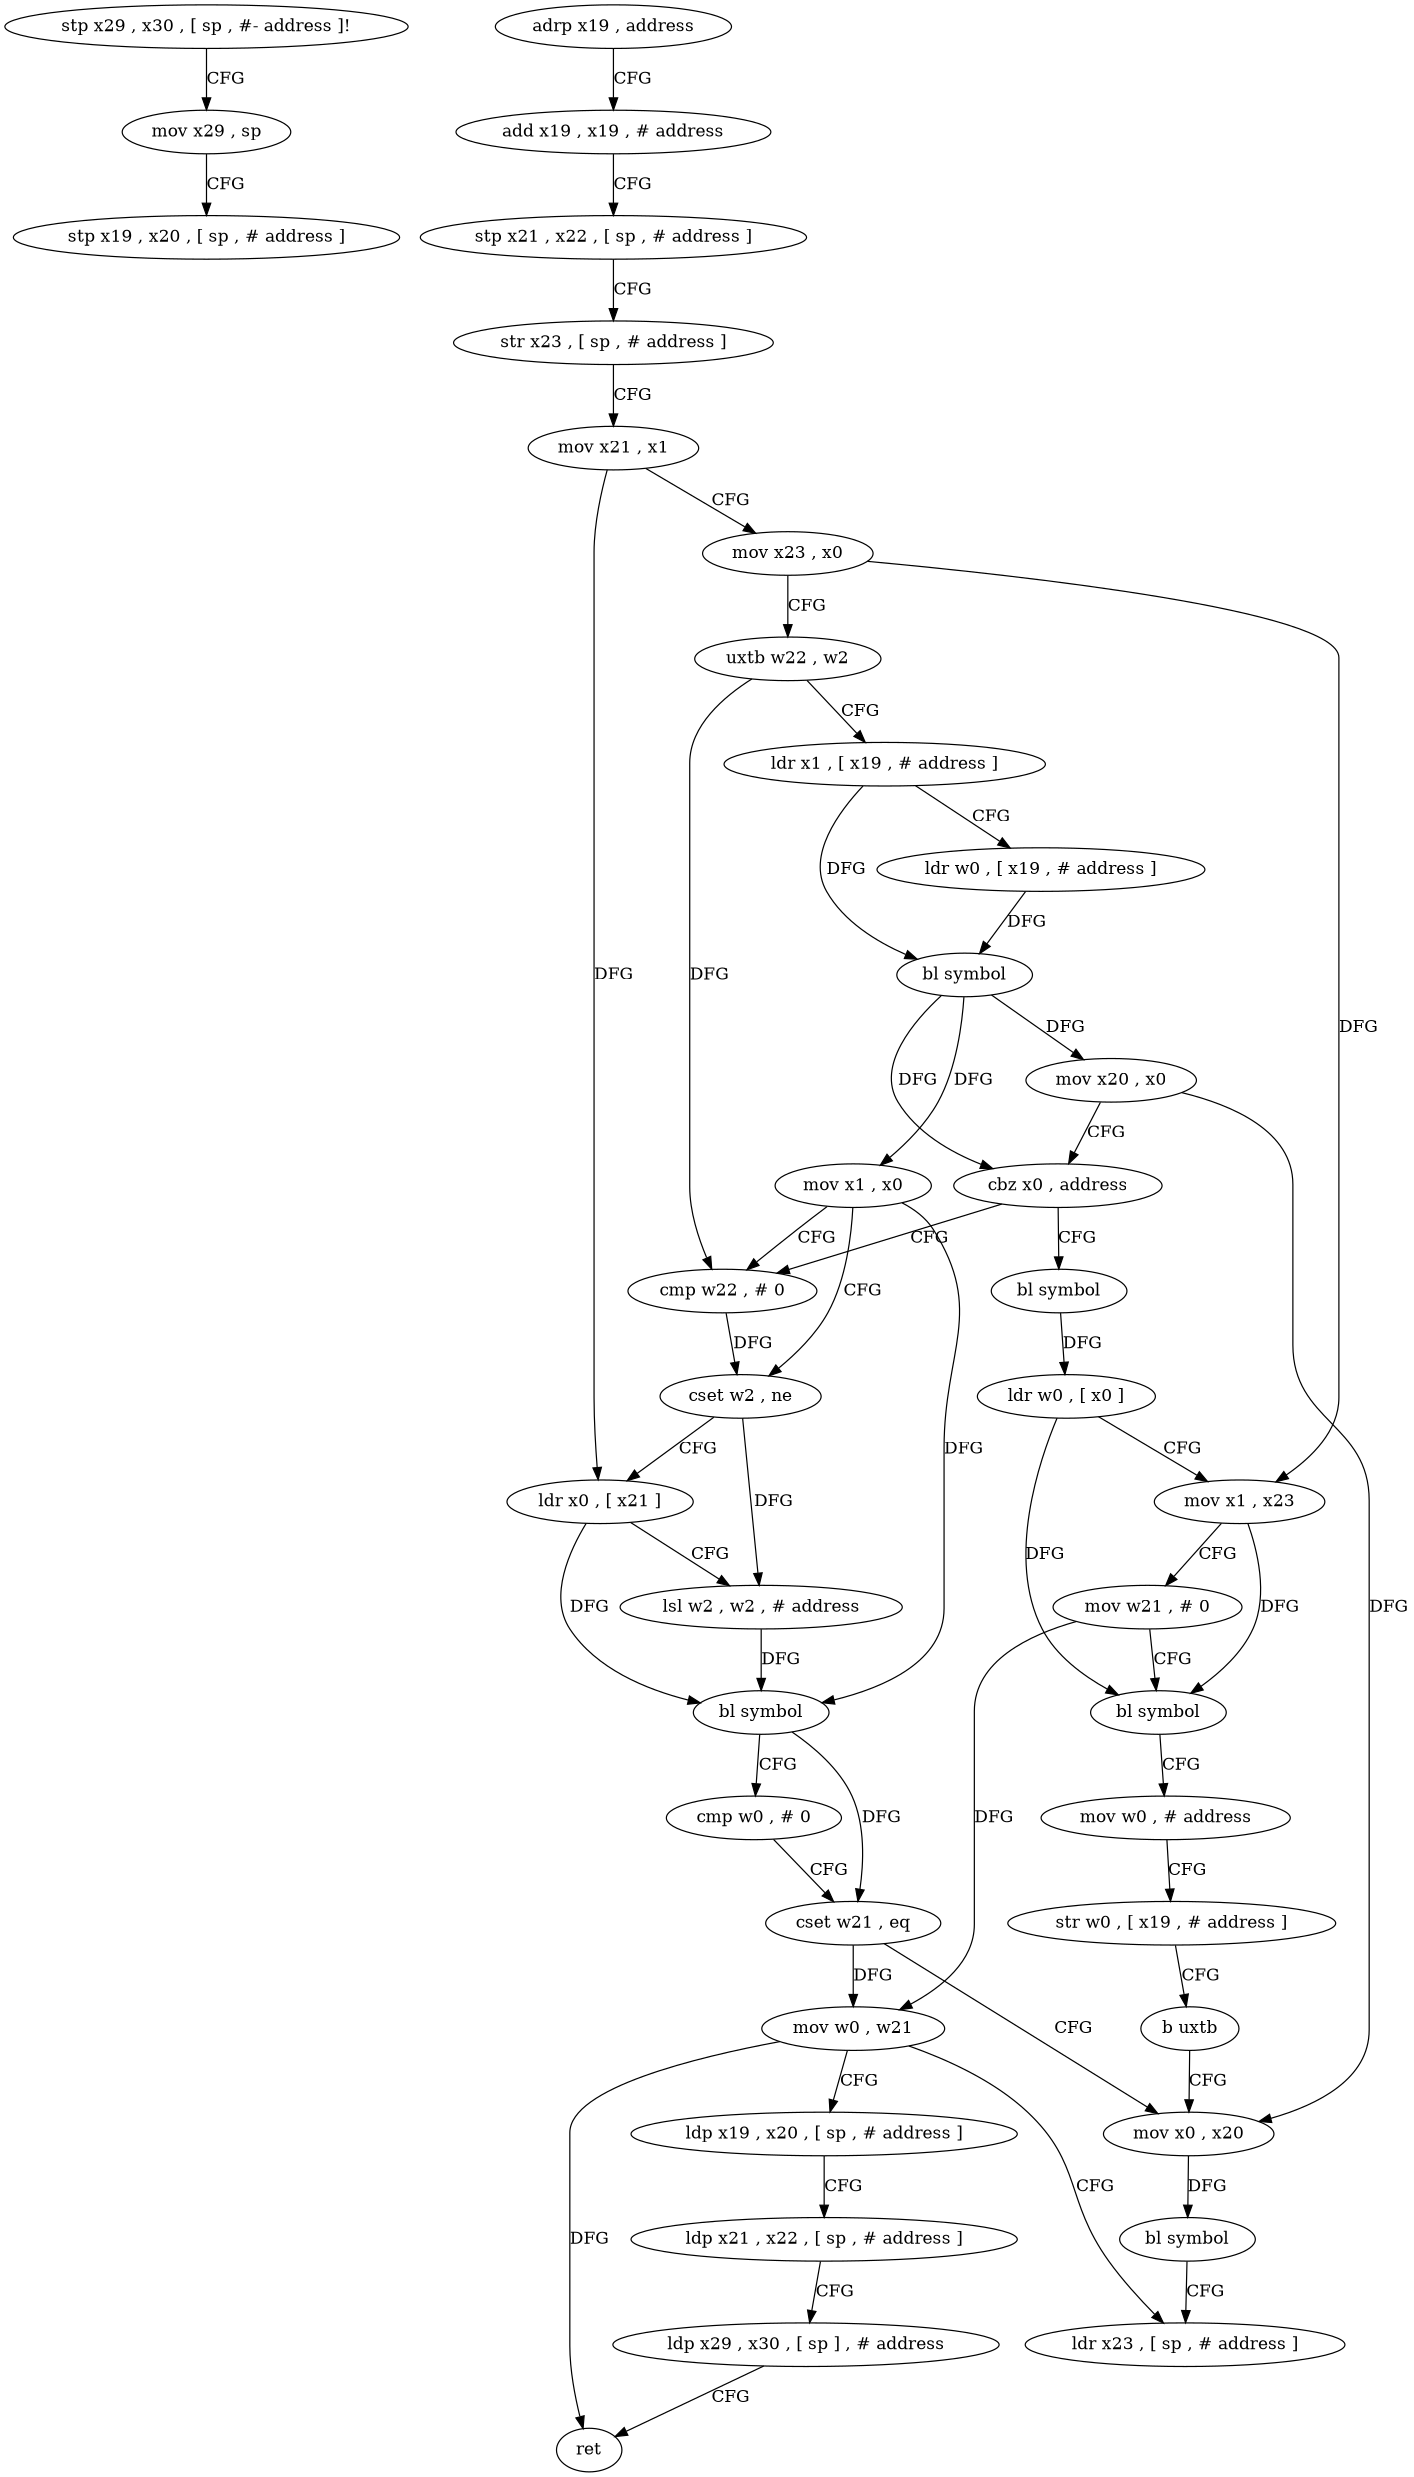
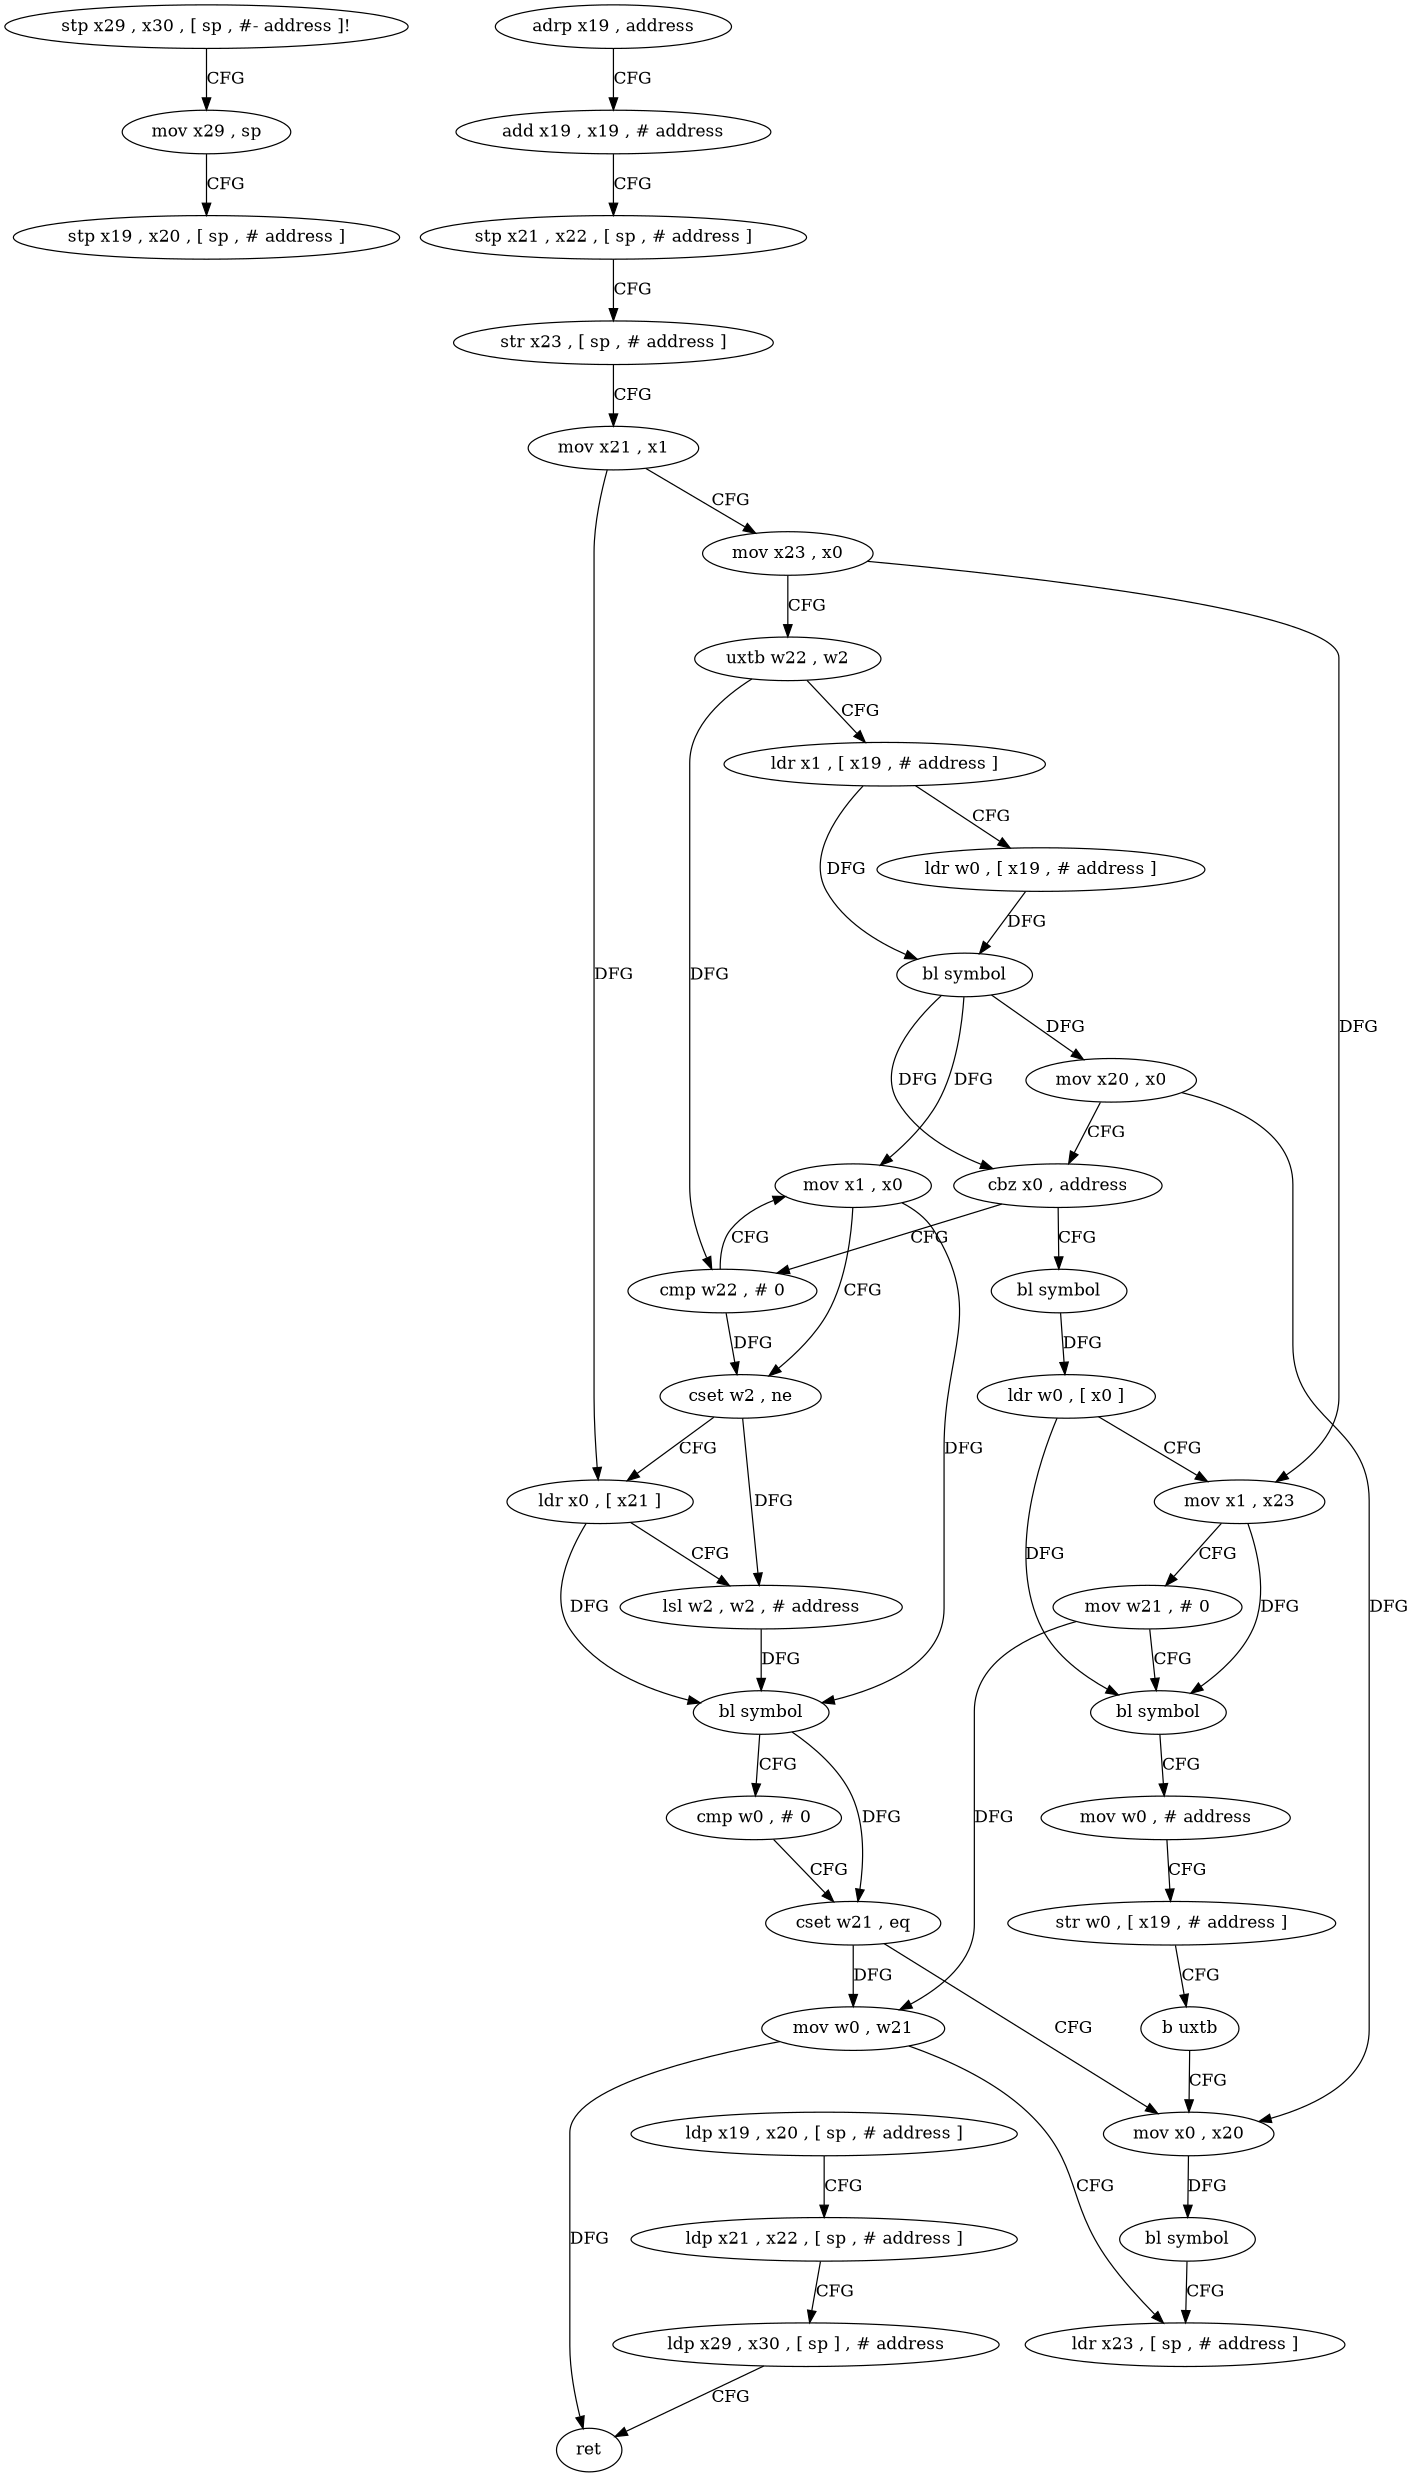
(792, 1234) -> (734, 1226)
(840, 2075) -> none
